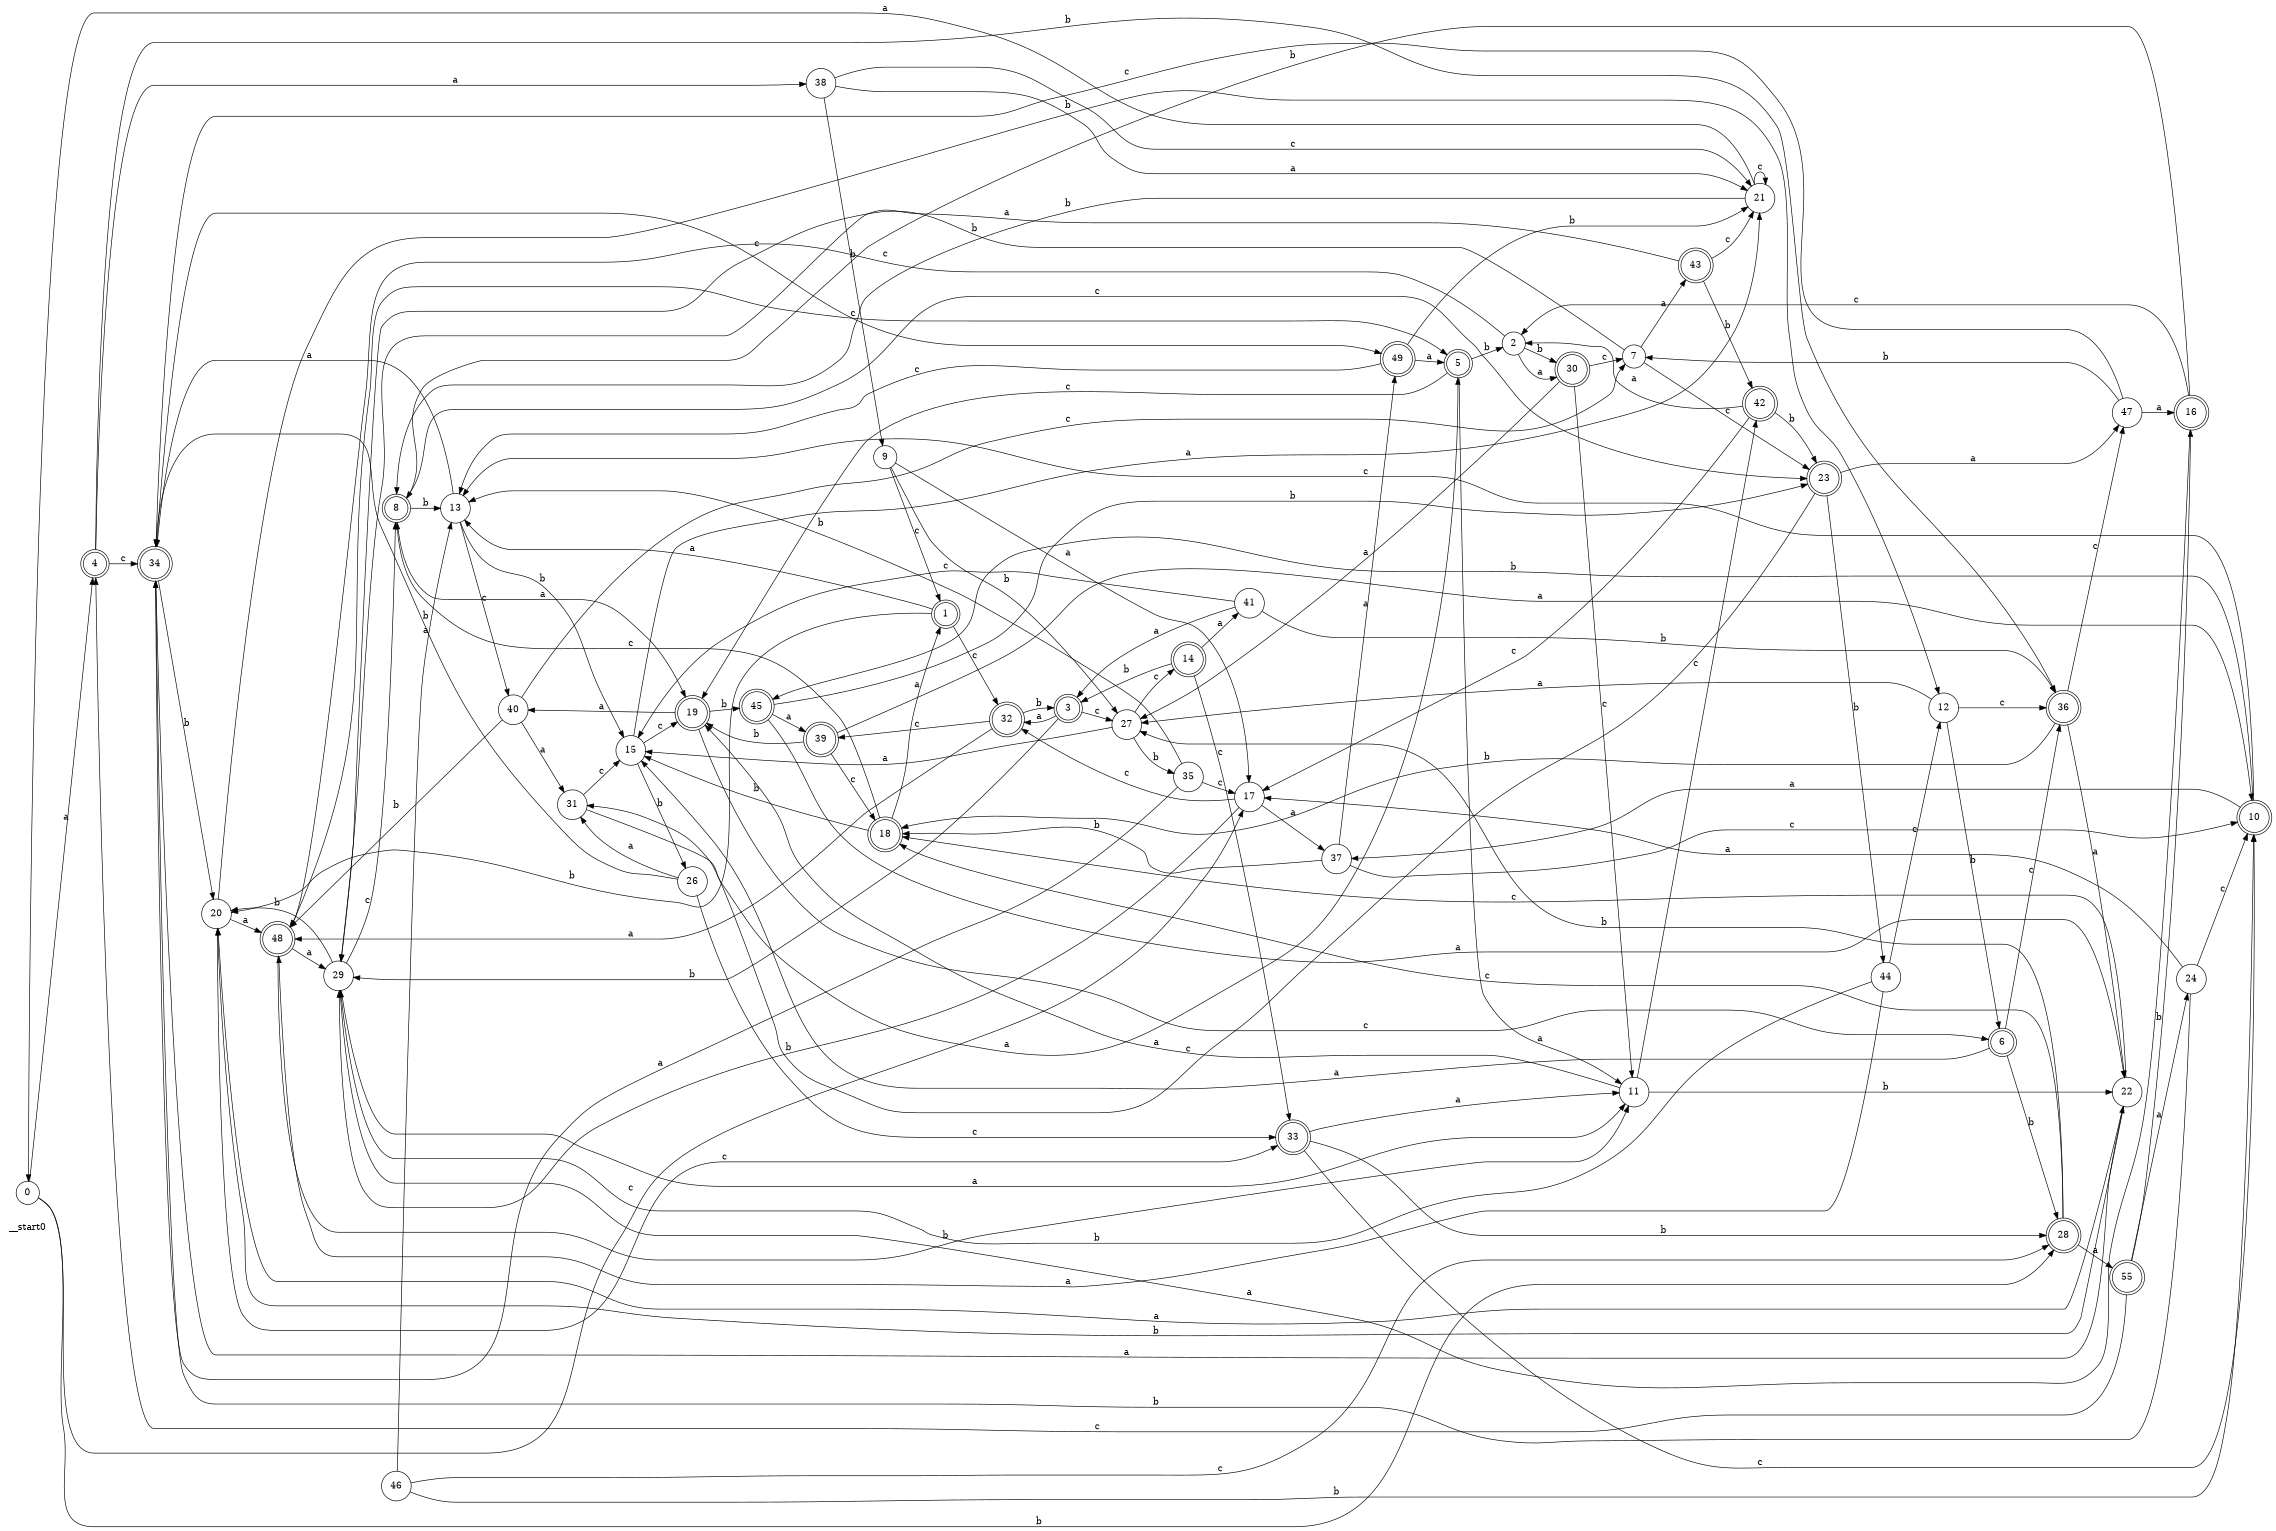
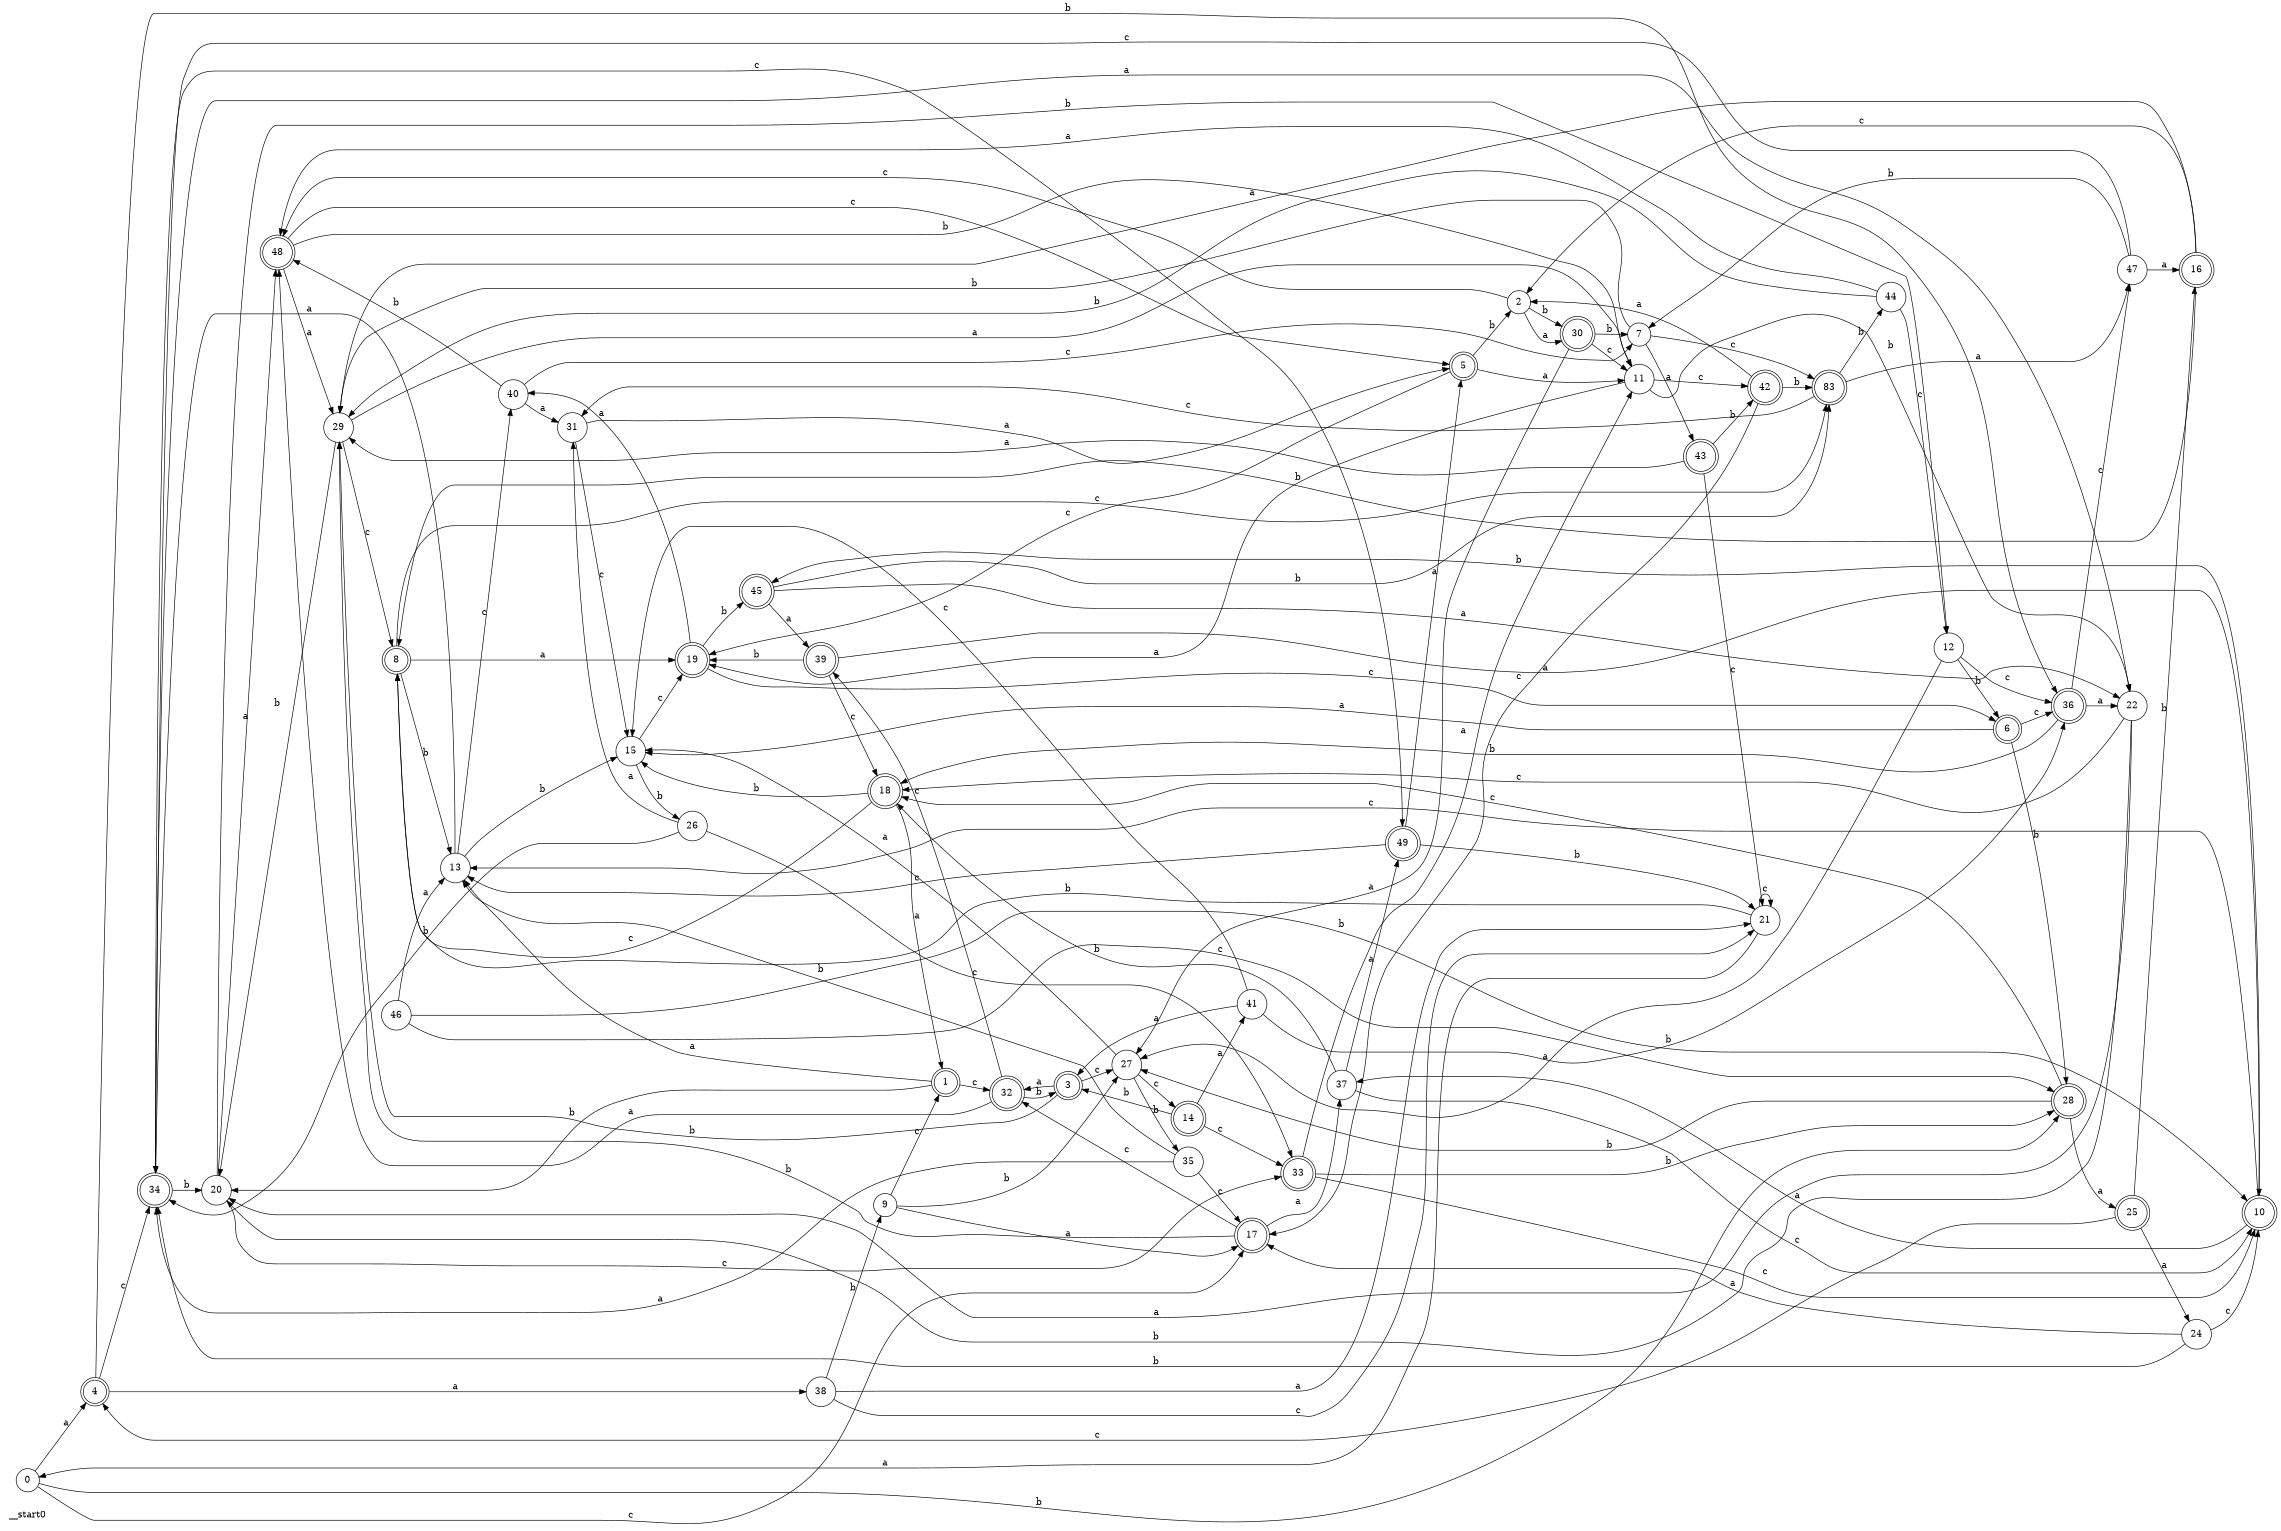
(1605, 357) -> (1610, 330)
(1180, 460) -> none
(1824, 479) -> (1829, 388)
(1249, 797) -> (1252, 1235)
(2127, 1277) -> (2132, 1213)
